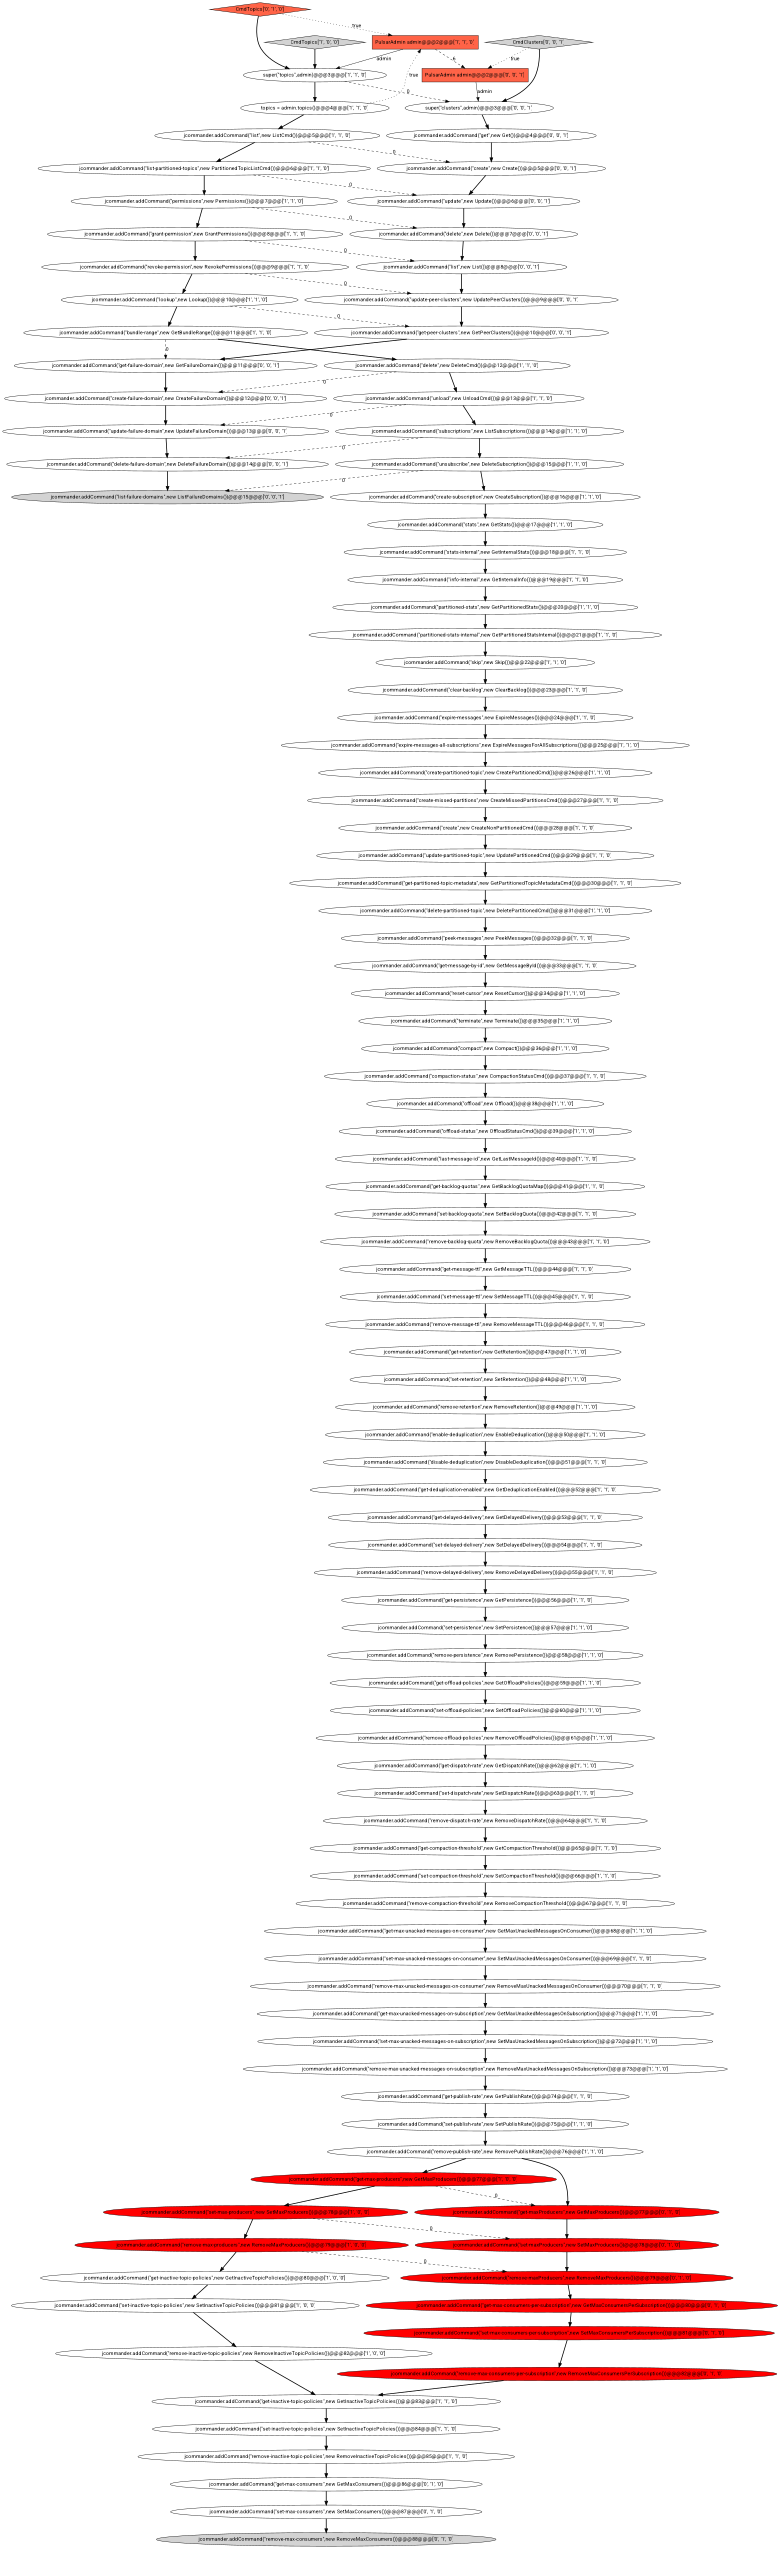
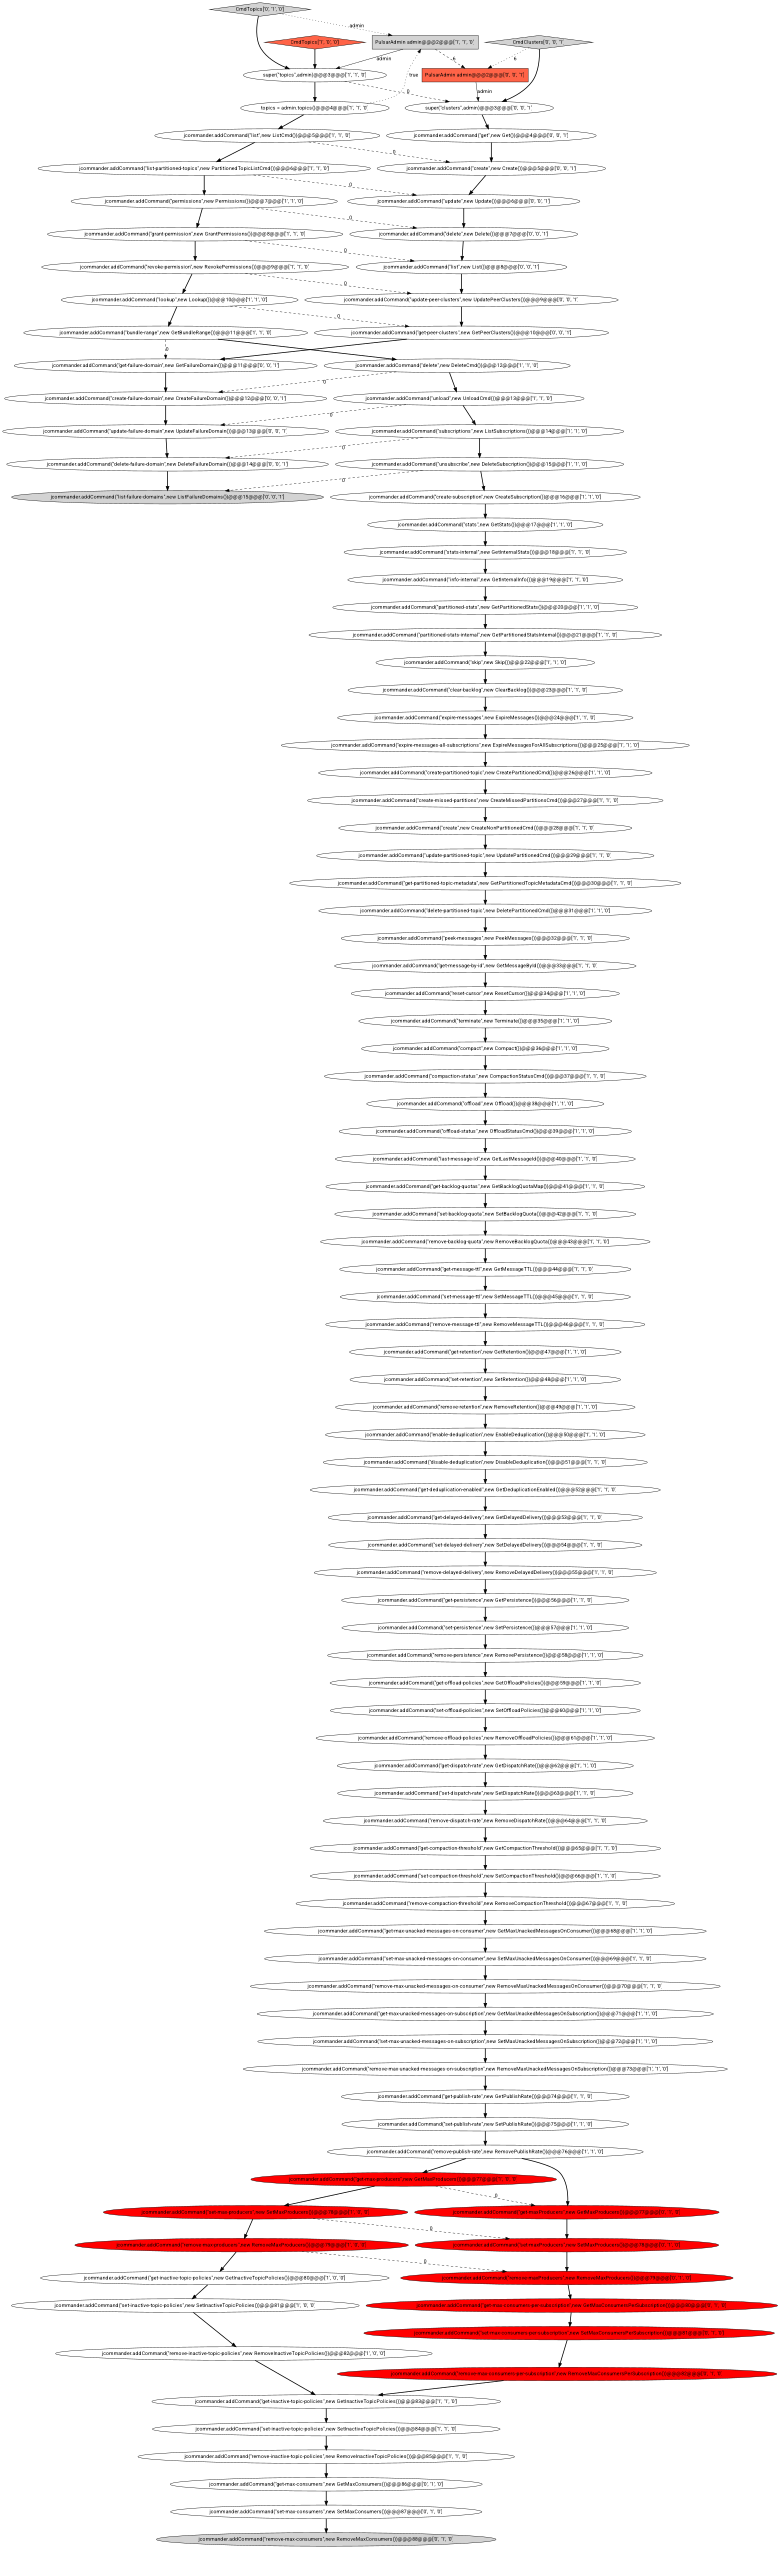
(260, 9) -> (260, 9)
(357, 26) -> (357, 26)
(315, 42) -> (315, 42)
(425, 42) -> (425, 42)
(515, 59) -> (515, 59)
